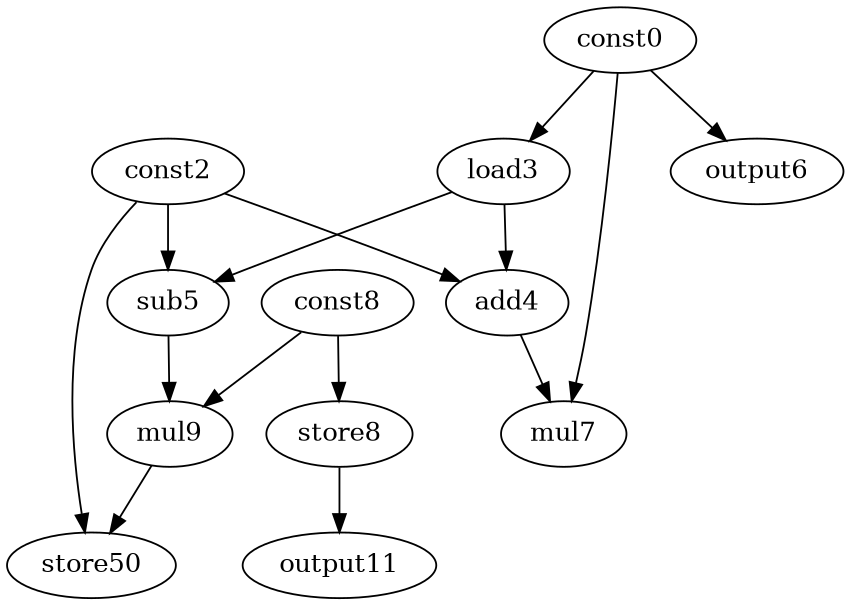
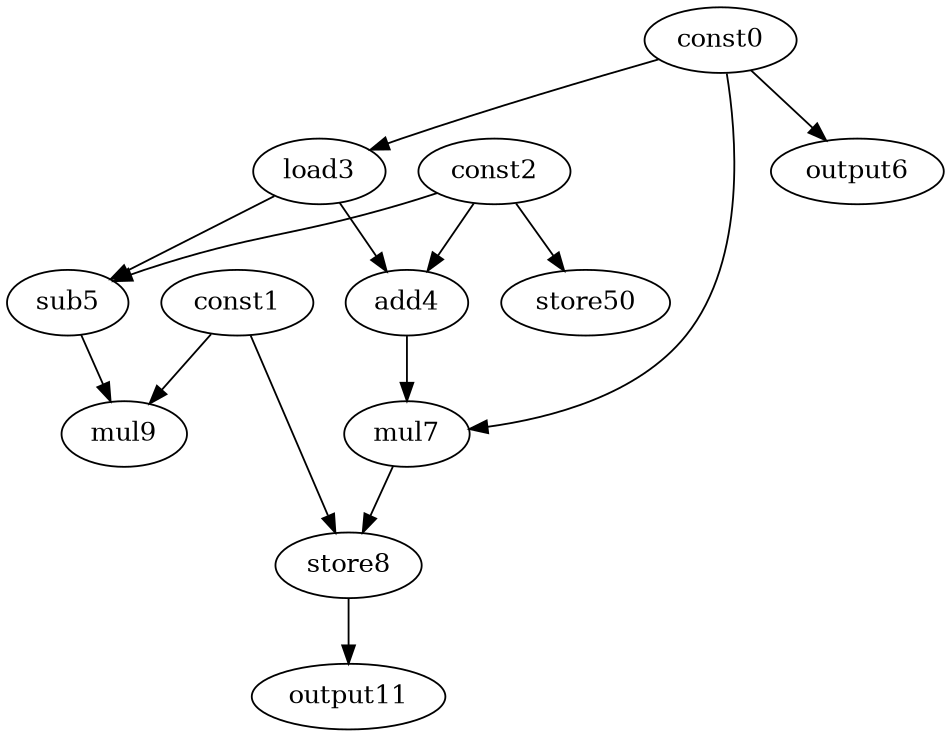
(338, 303) -> (237, 303)
(136, 491) -> none
none -> (382, 491)
